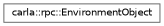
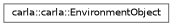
(82, 13) -> (86, 13)
